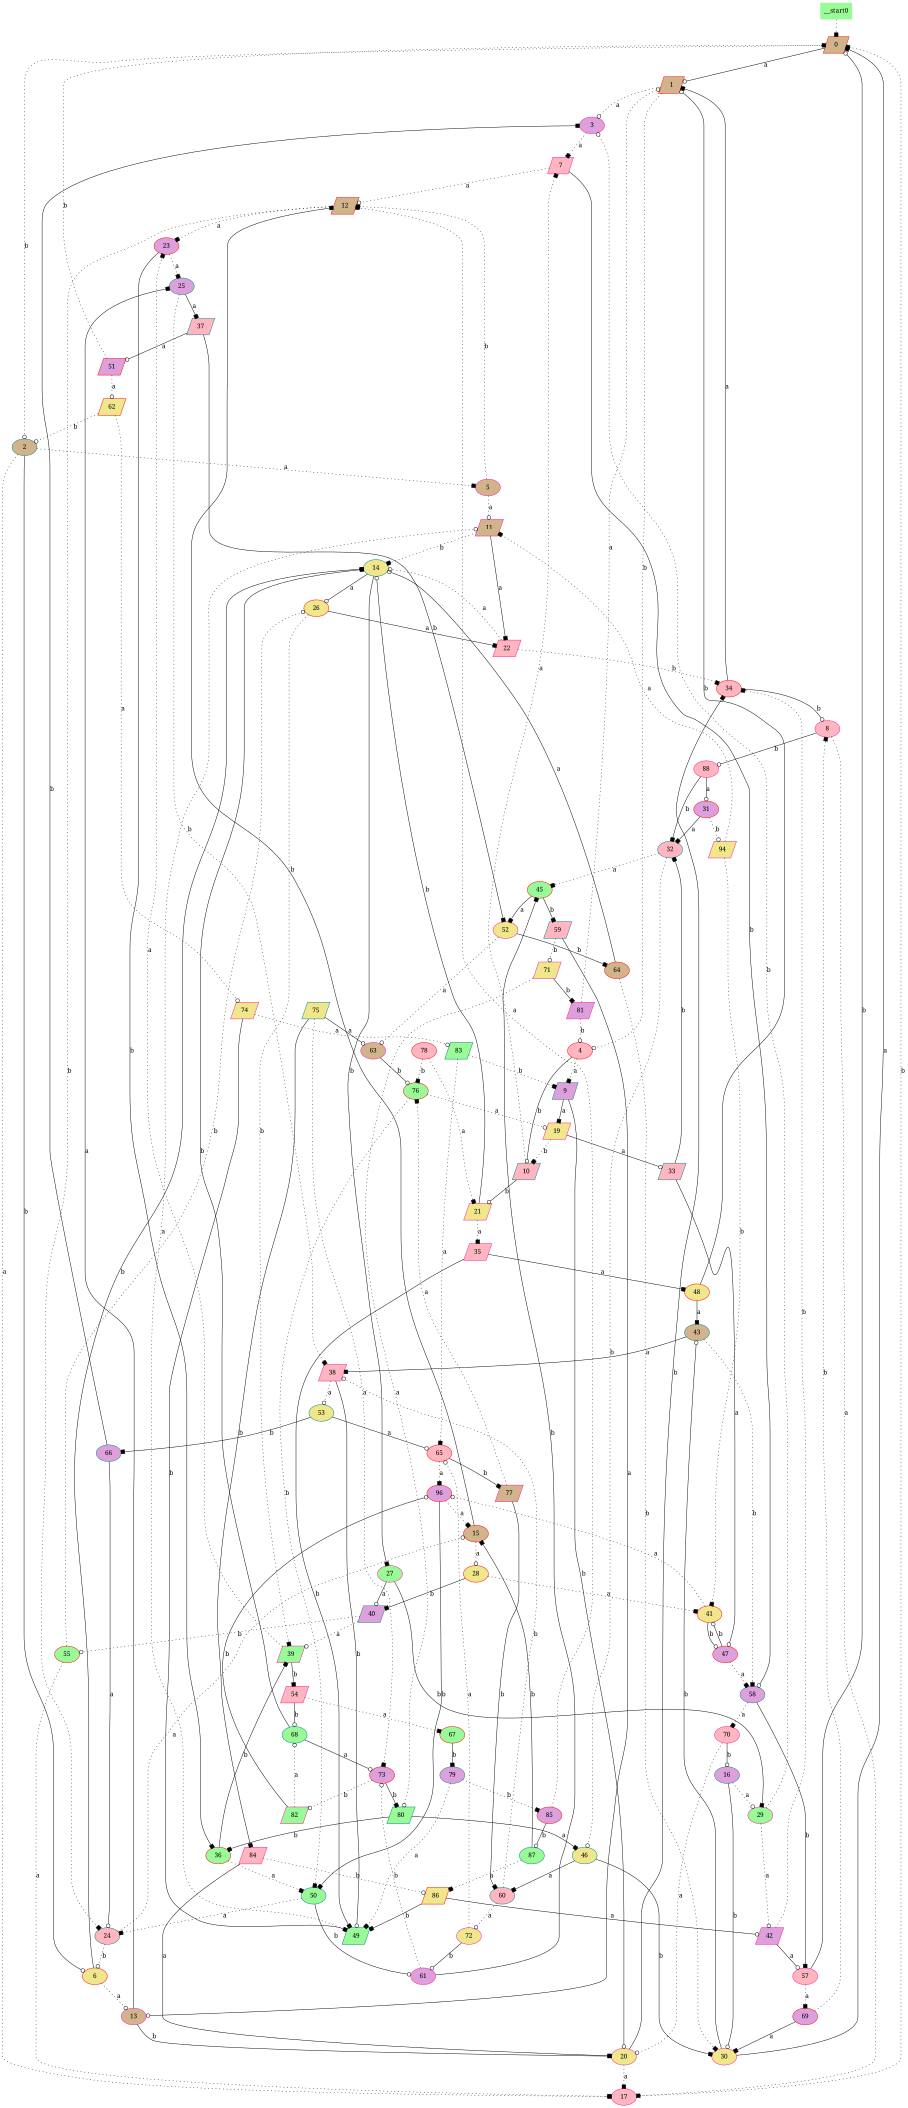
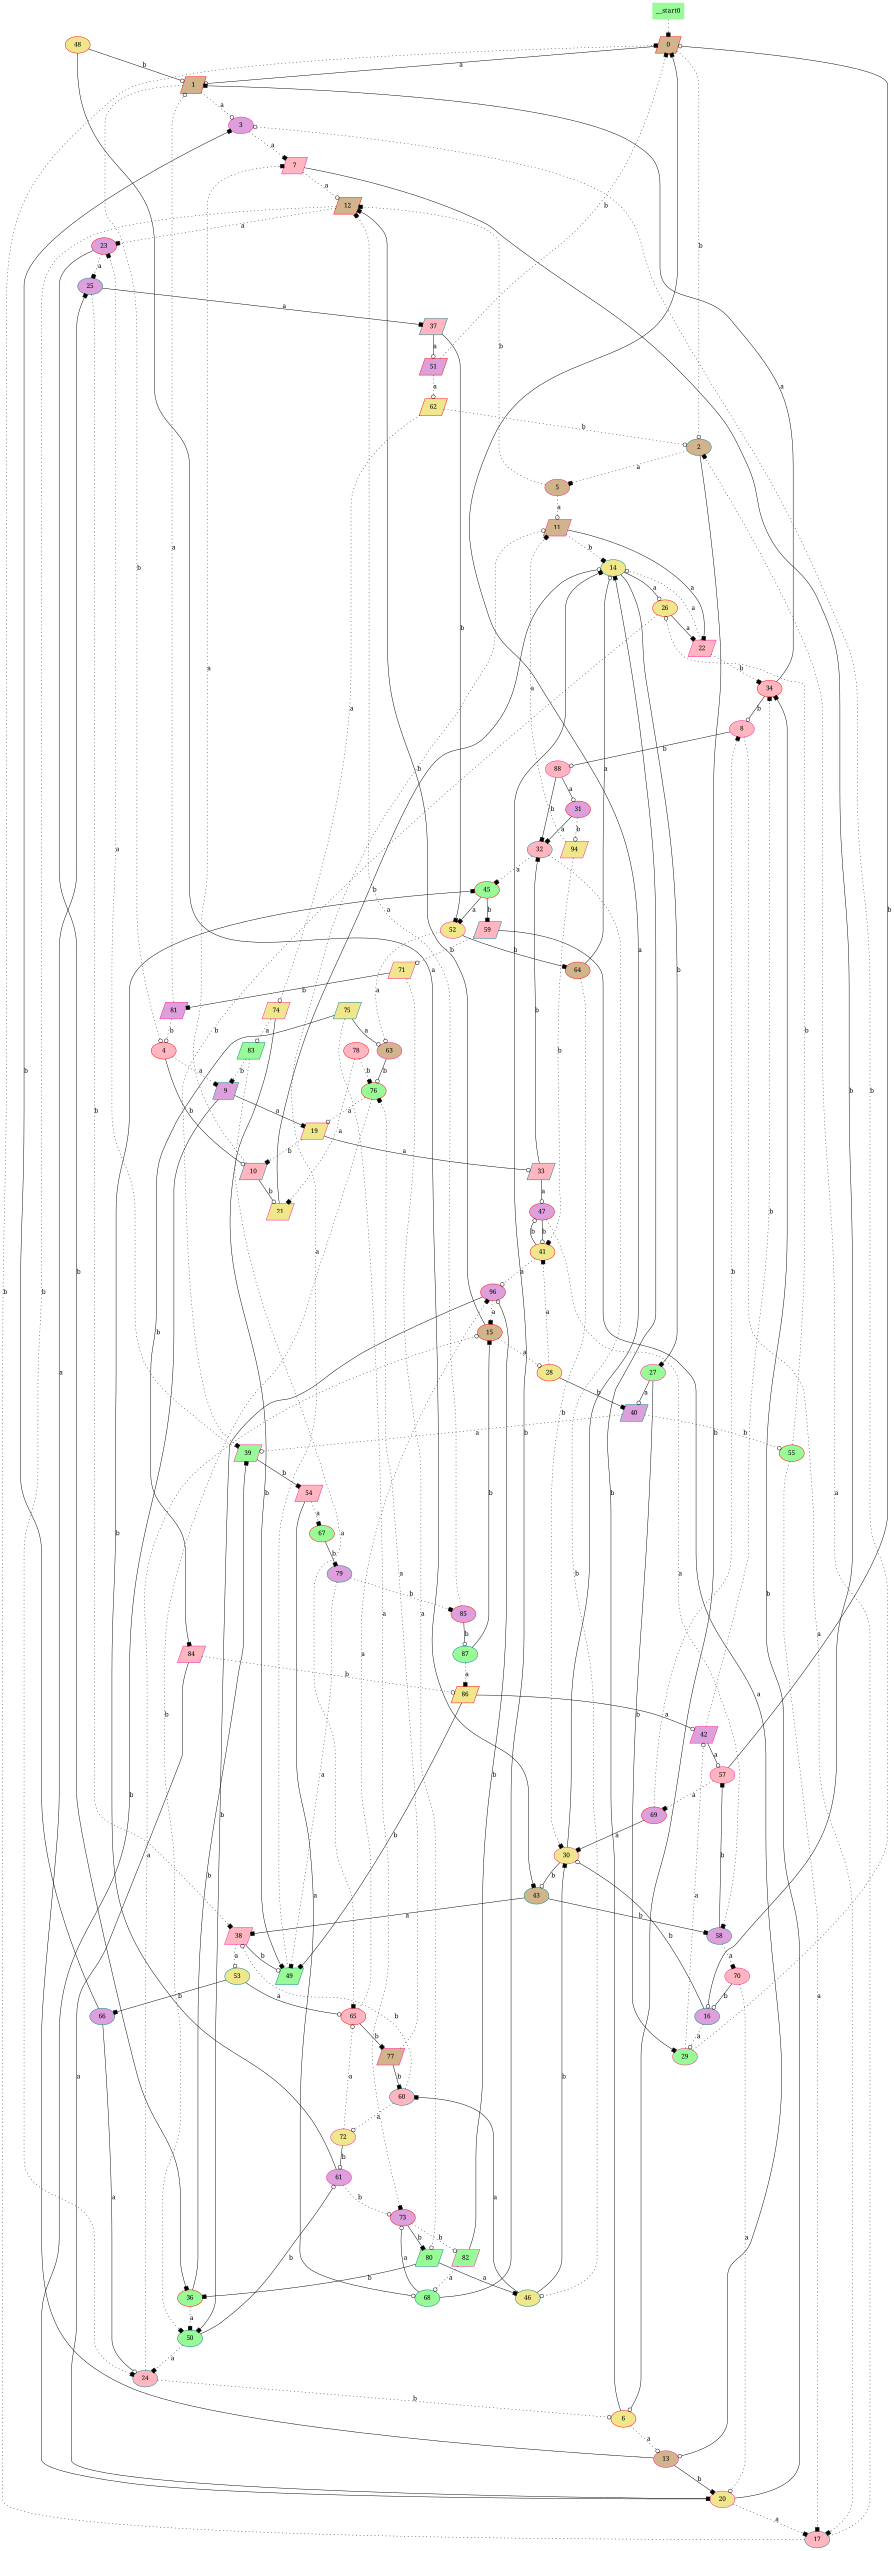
(749, 897) -> (849, 968)
(478, 1252) -> none
(752, 1503) -> (626, 1915)
(3, 1558) -> (835, 1500)
(297, 1715) -> (316, 1896)
(624, 2097) -> (817, 2540)
